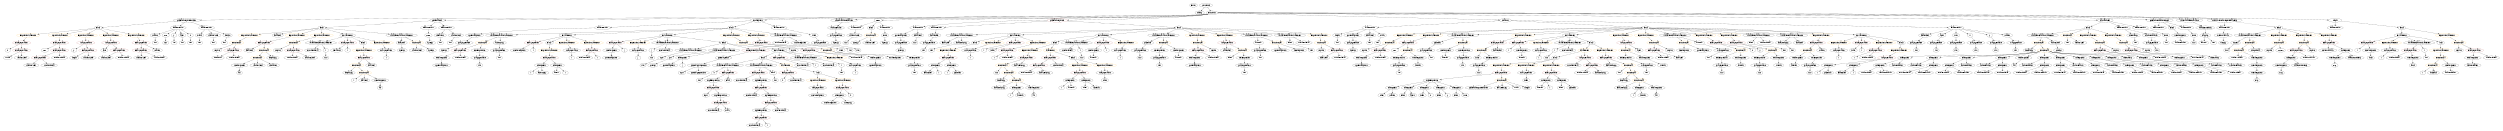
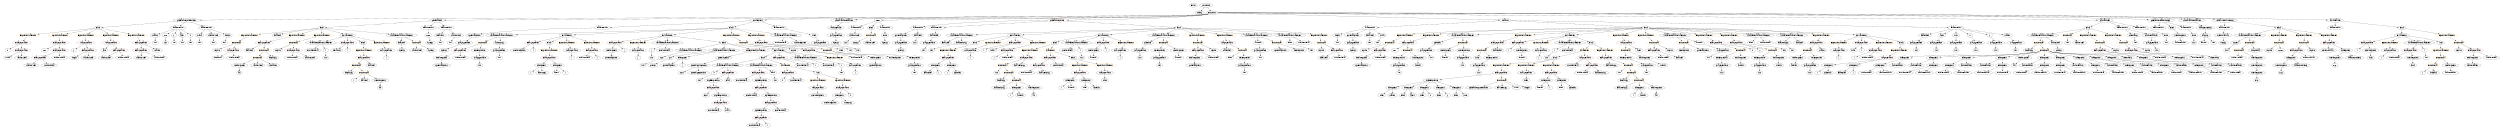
(2225, 20) -> (2225, 20)
(2335, 20) -> (2335, 20)
